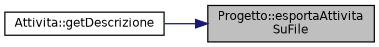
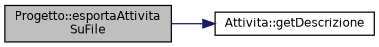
(180, 24) -> (187, 24)
